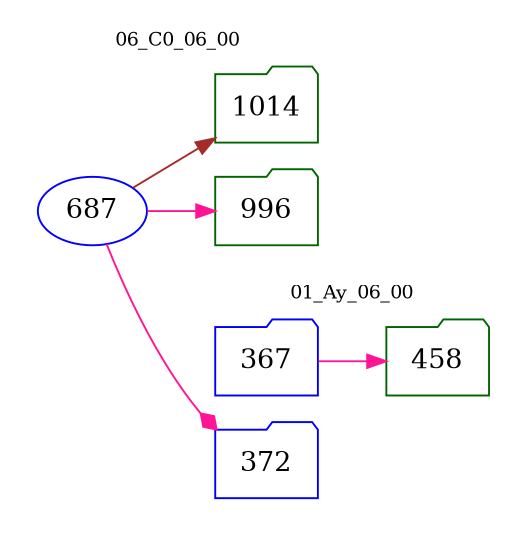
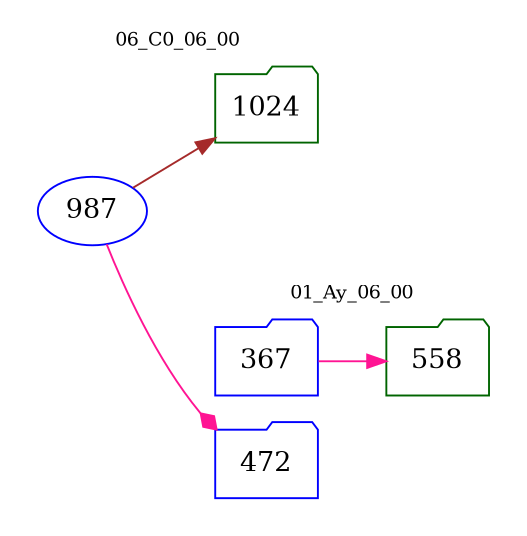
(267, 108) -> (267, 108)
(92, 211) -> (92, 211)
(267, 211) -> none
(438, 361) -> (438, 361)
(267, 464) -> (267, 464)
